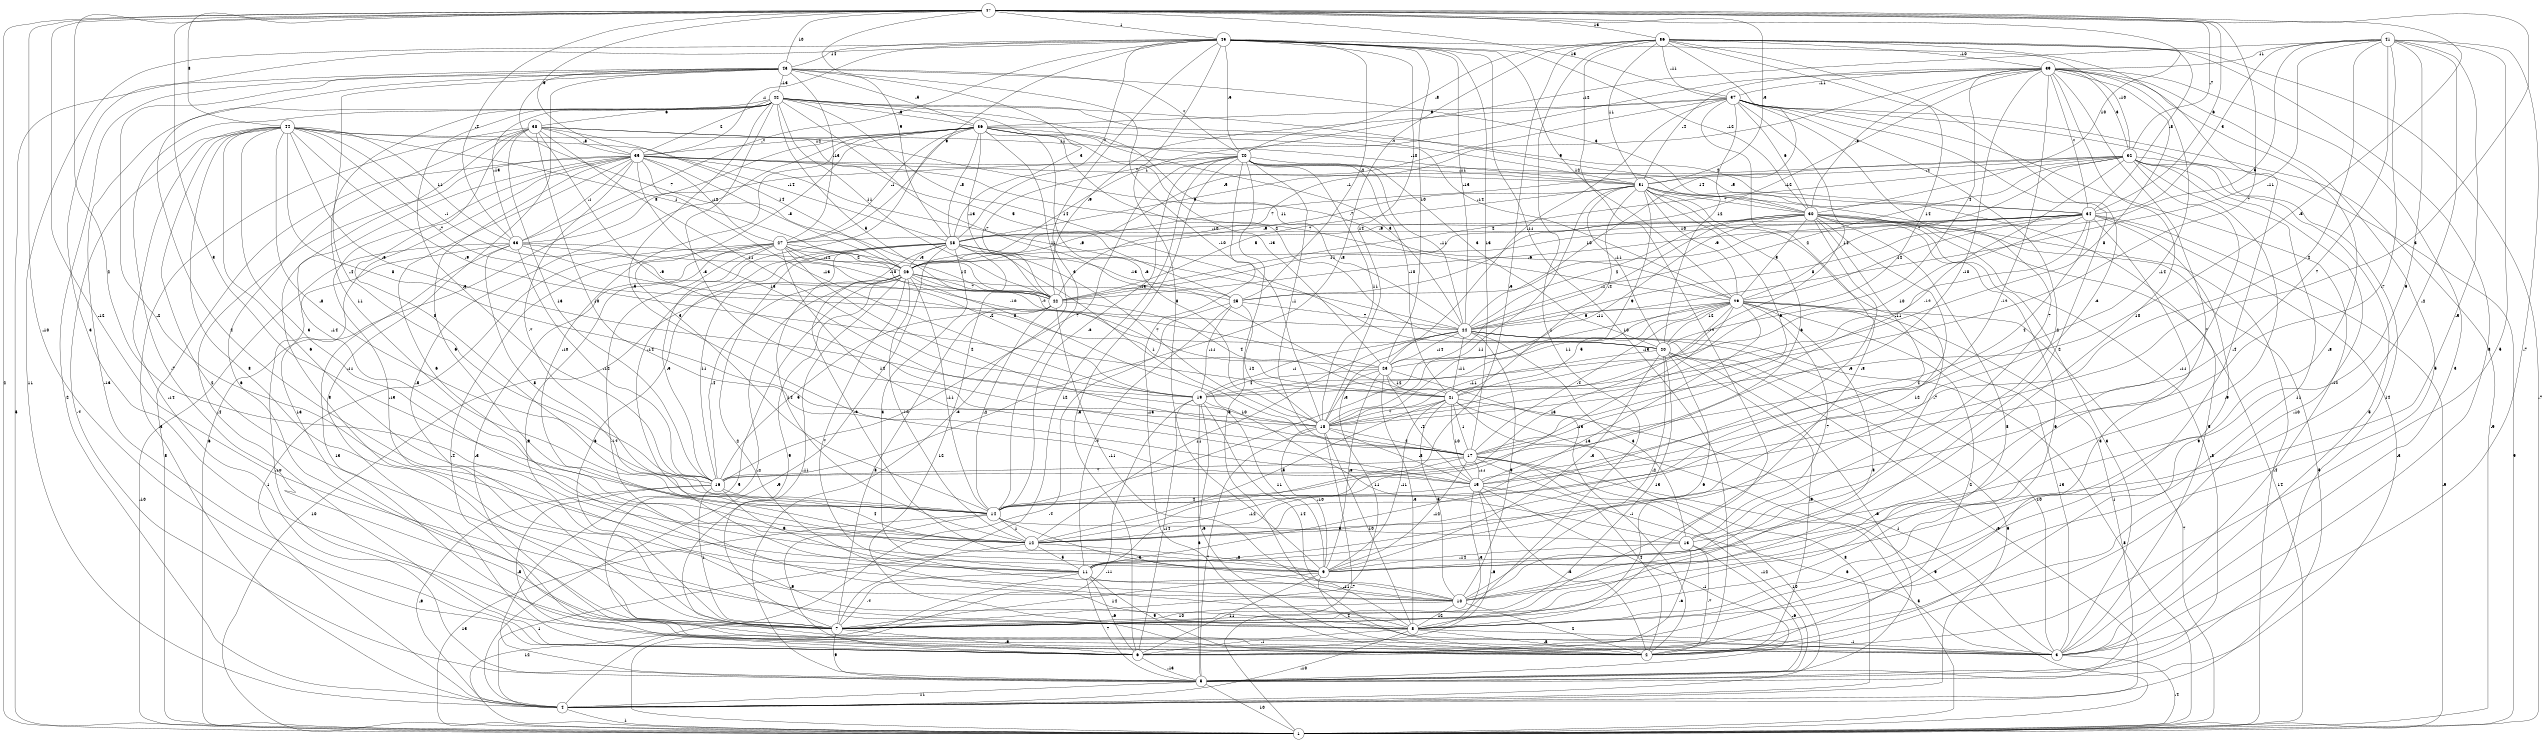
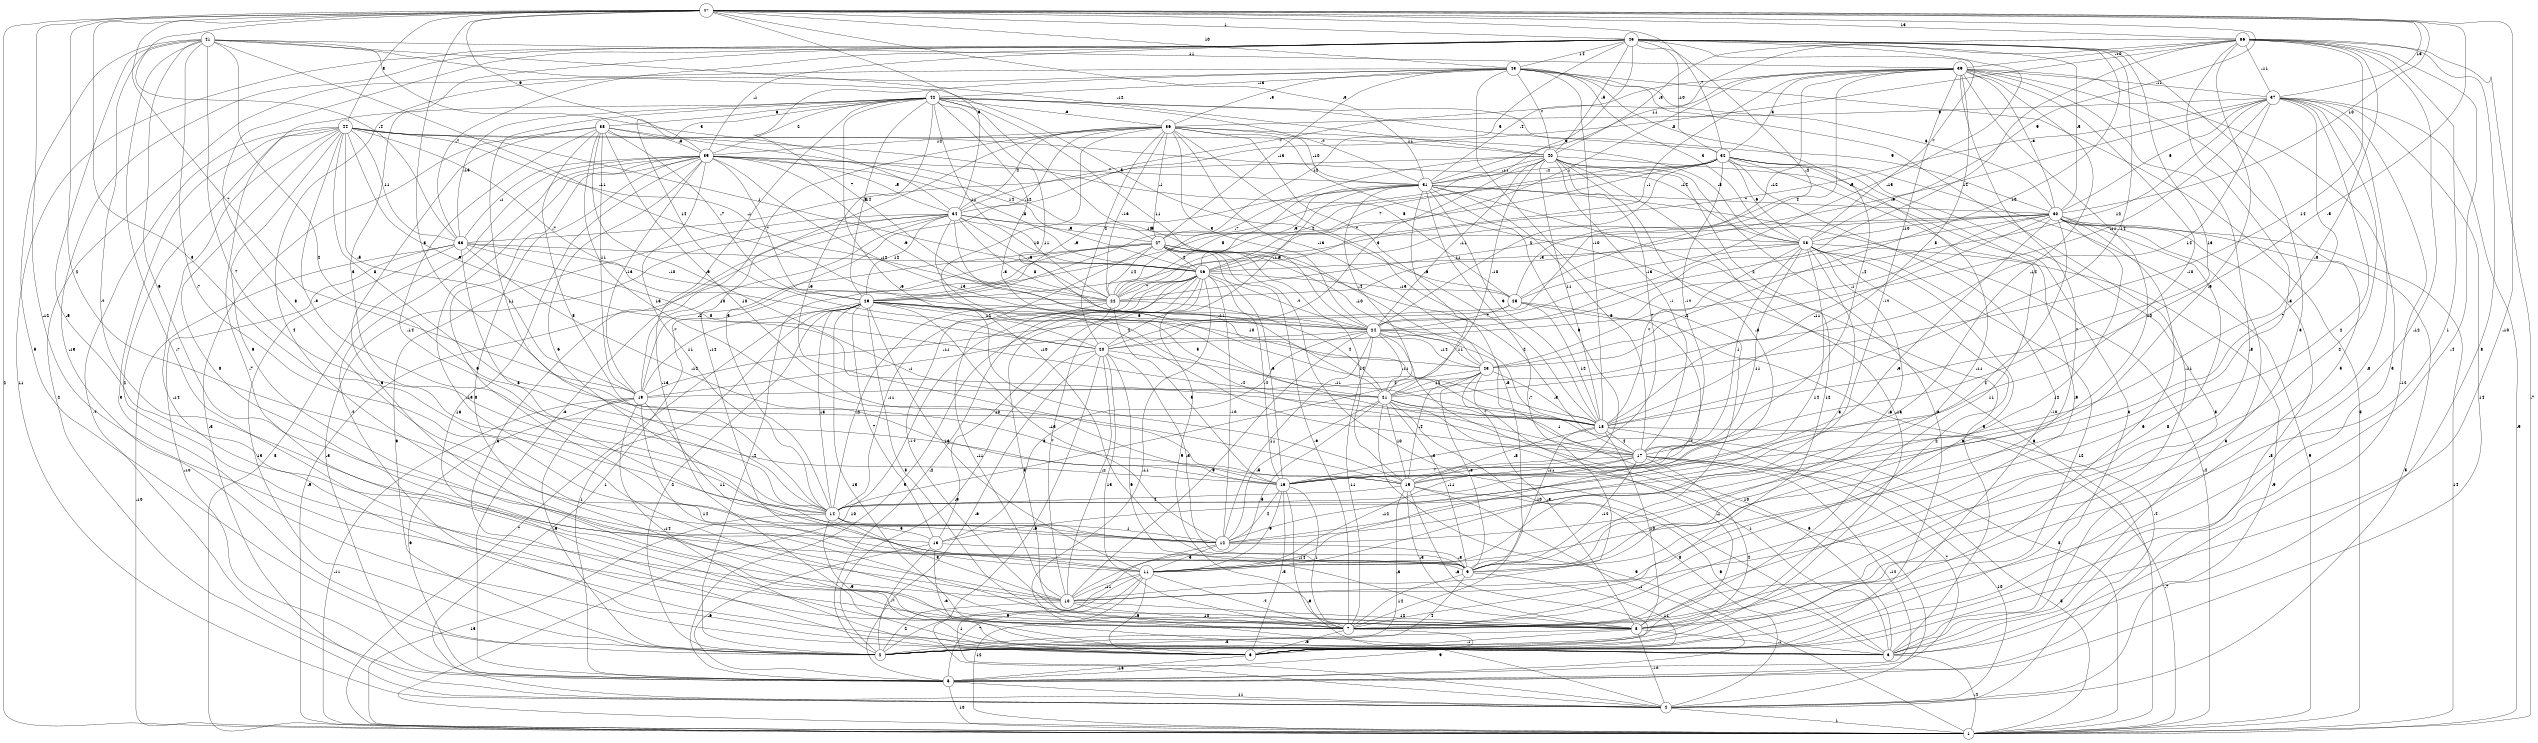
none -> (1349, 115)
(1731, 127) -> (2079, 127)
(526, 466) -> (465, 579)
